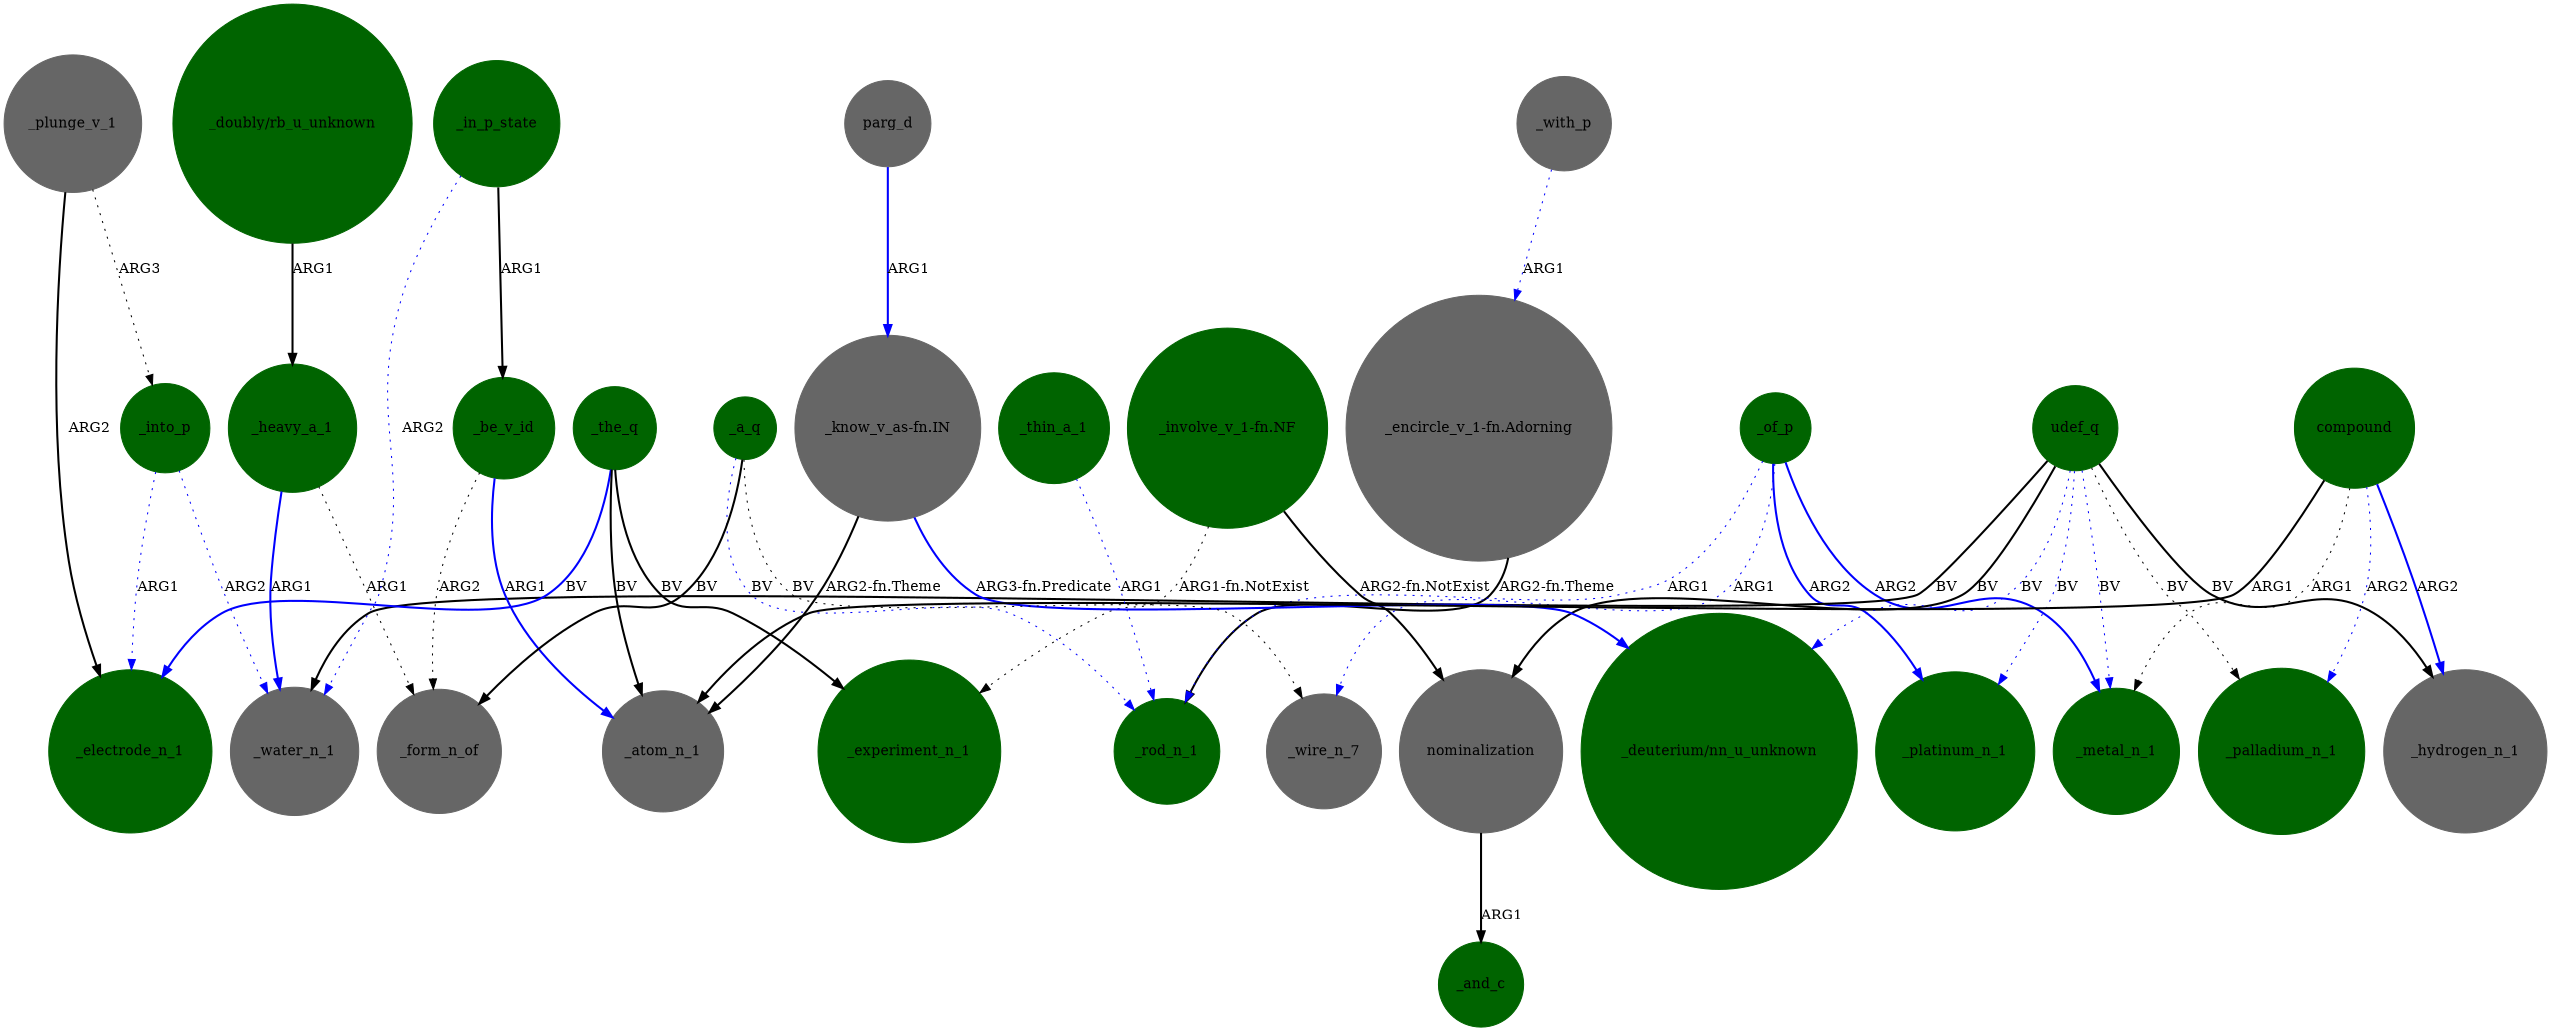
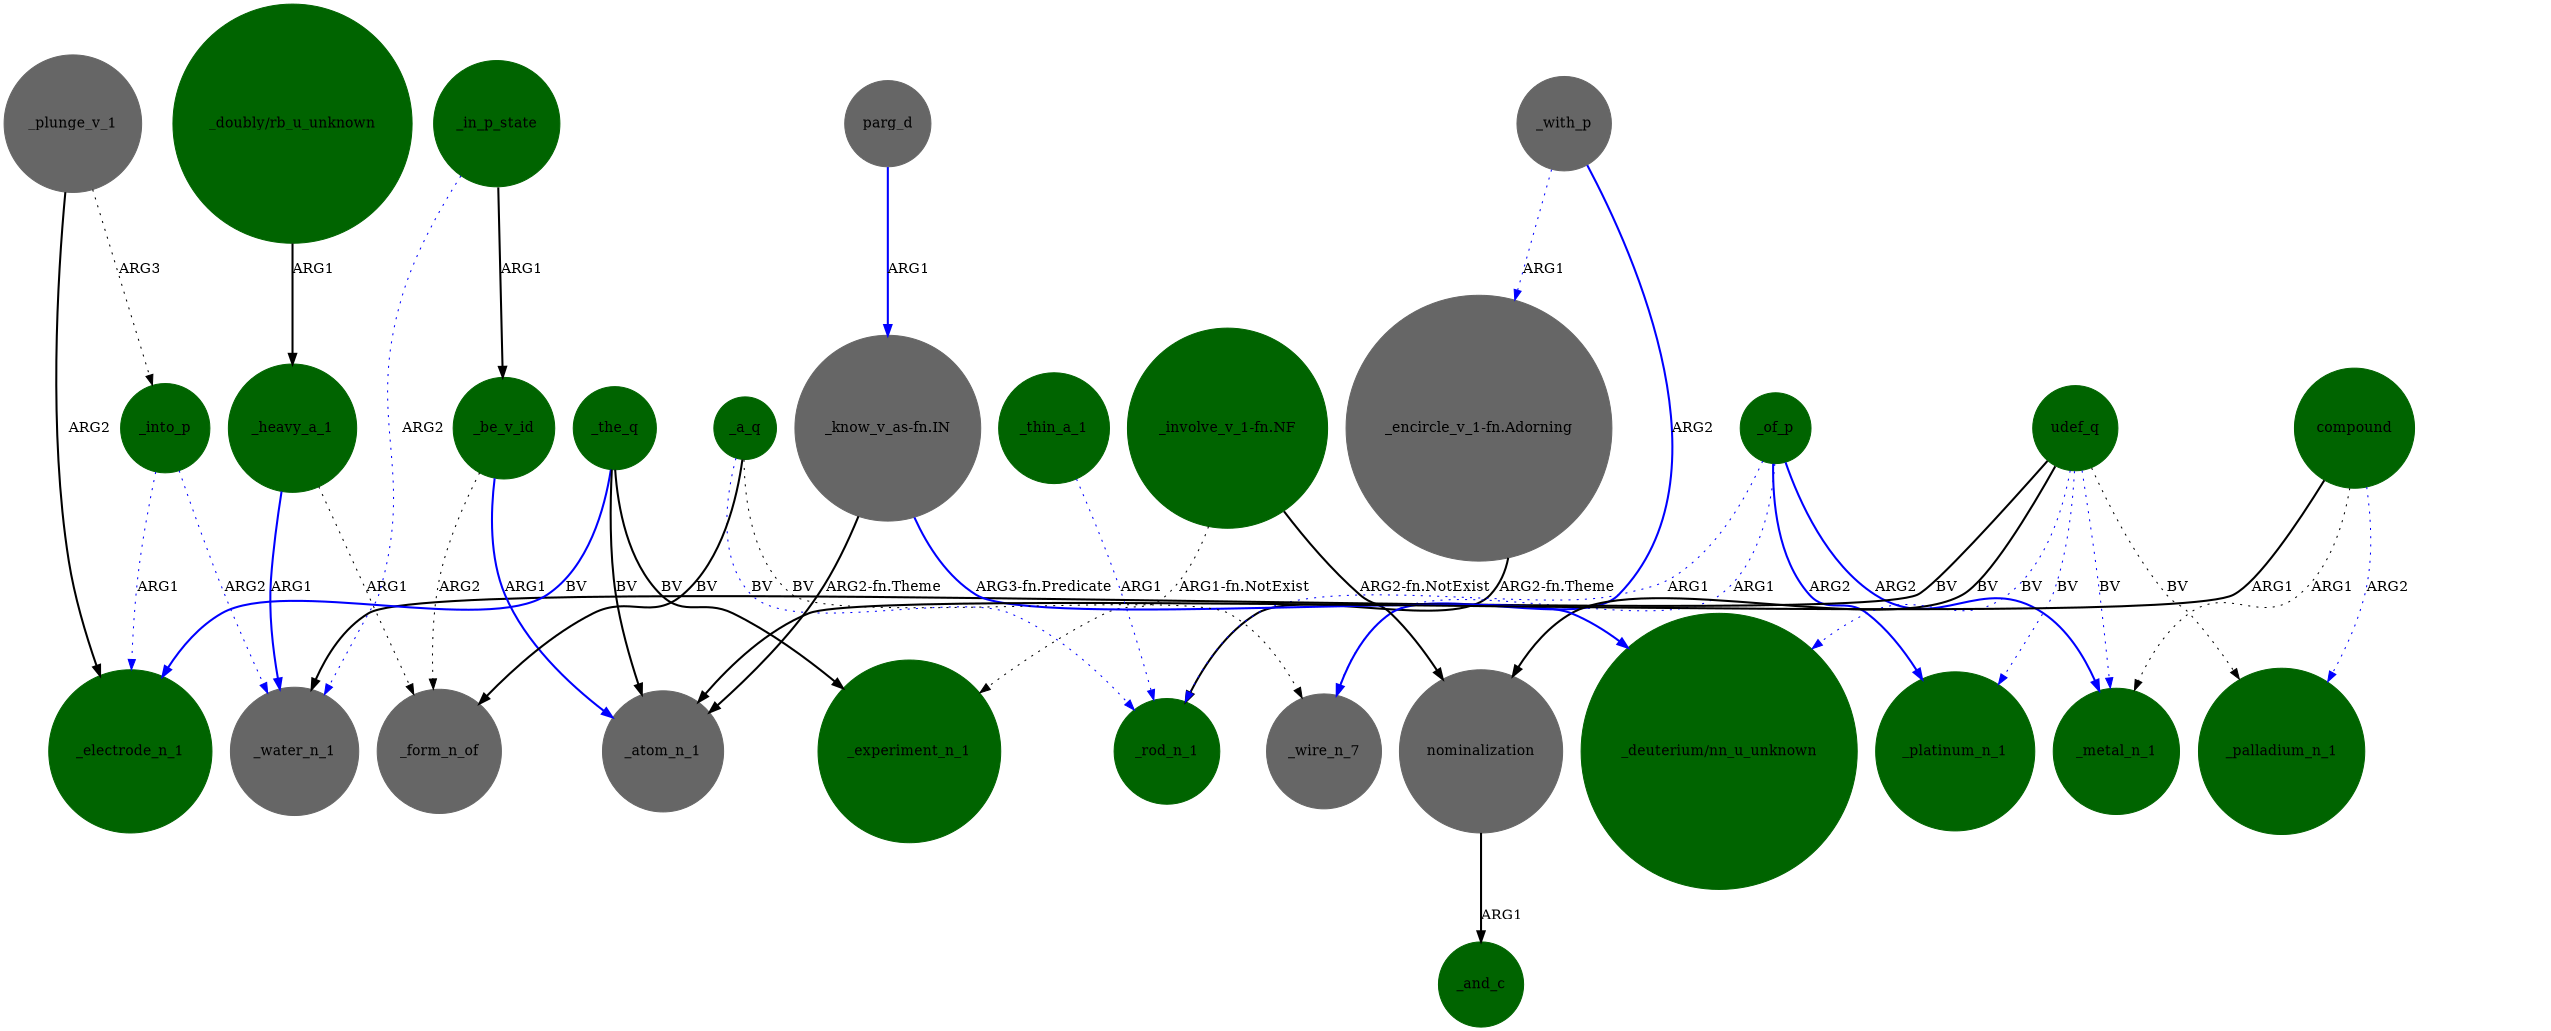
none -> (1655, 538)
(2465, 751) -> none
